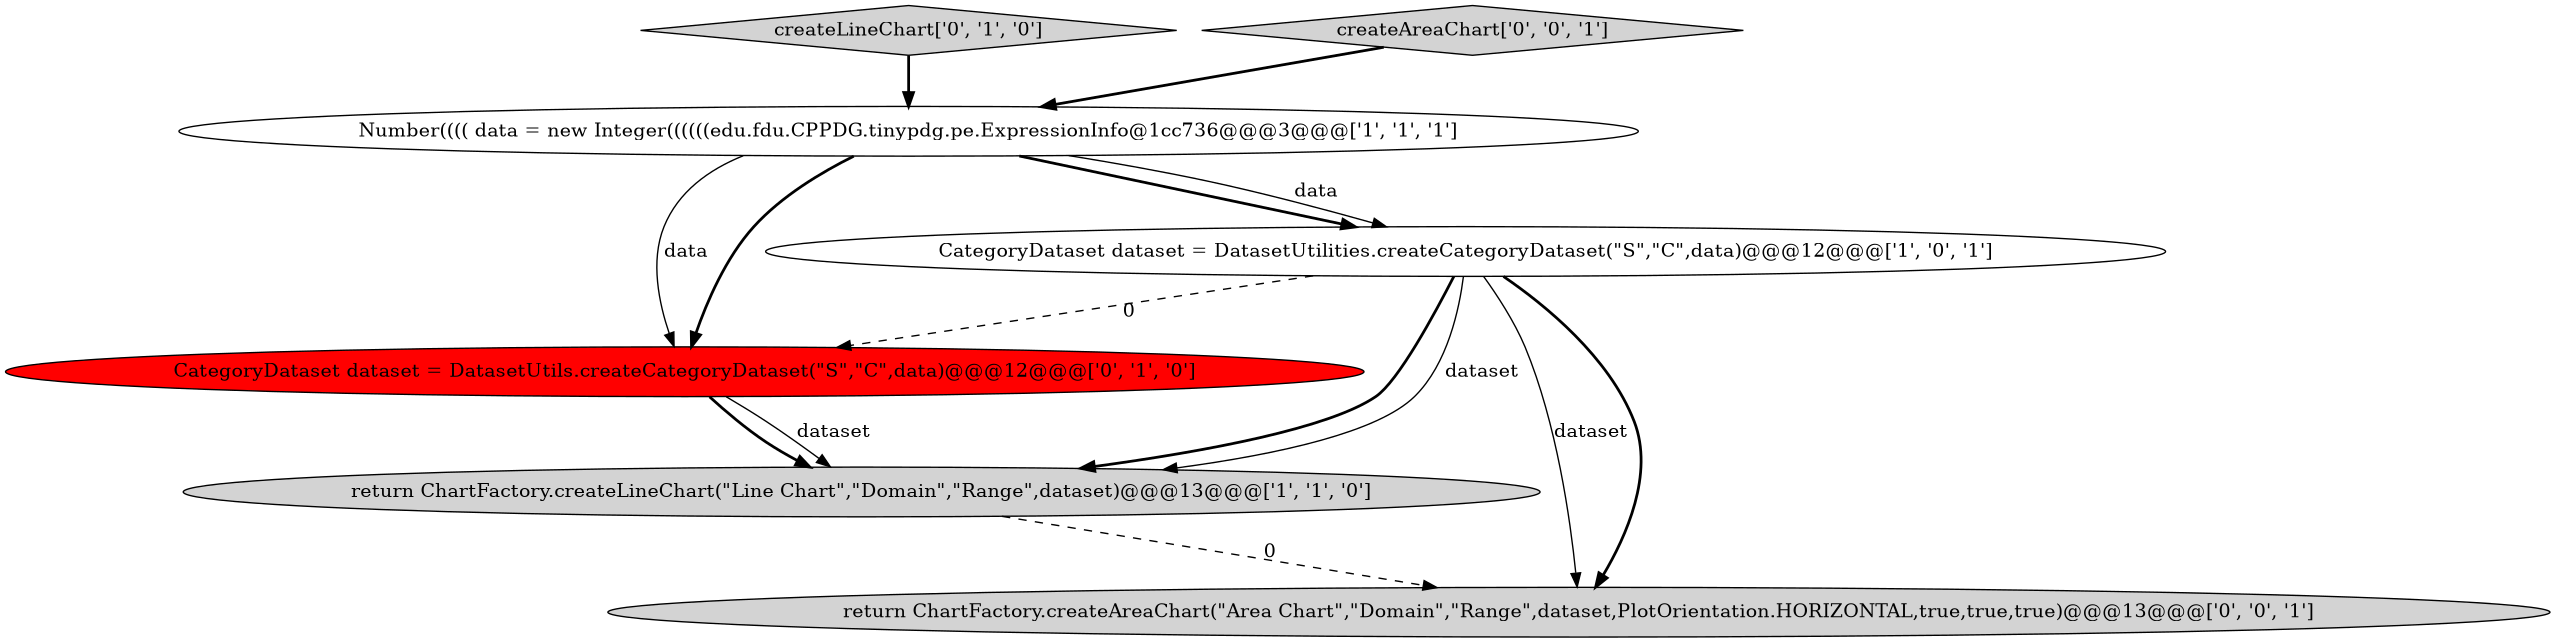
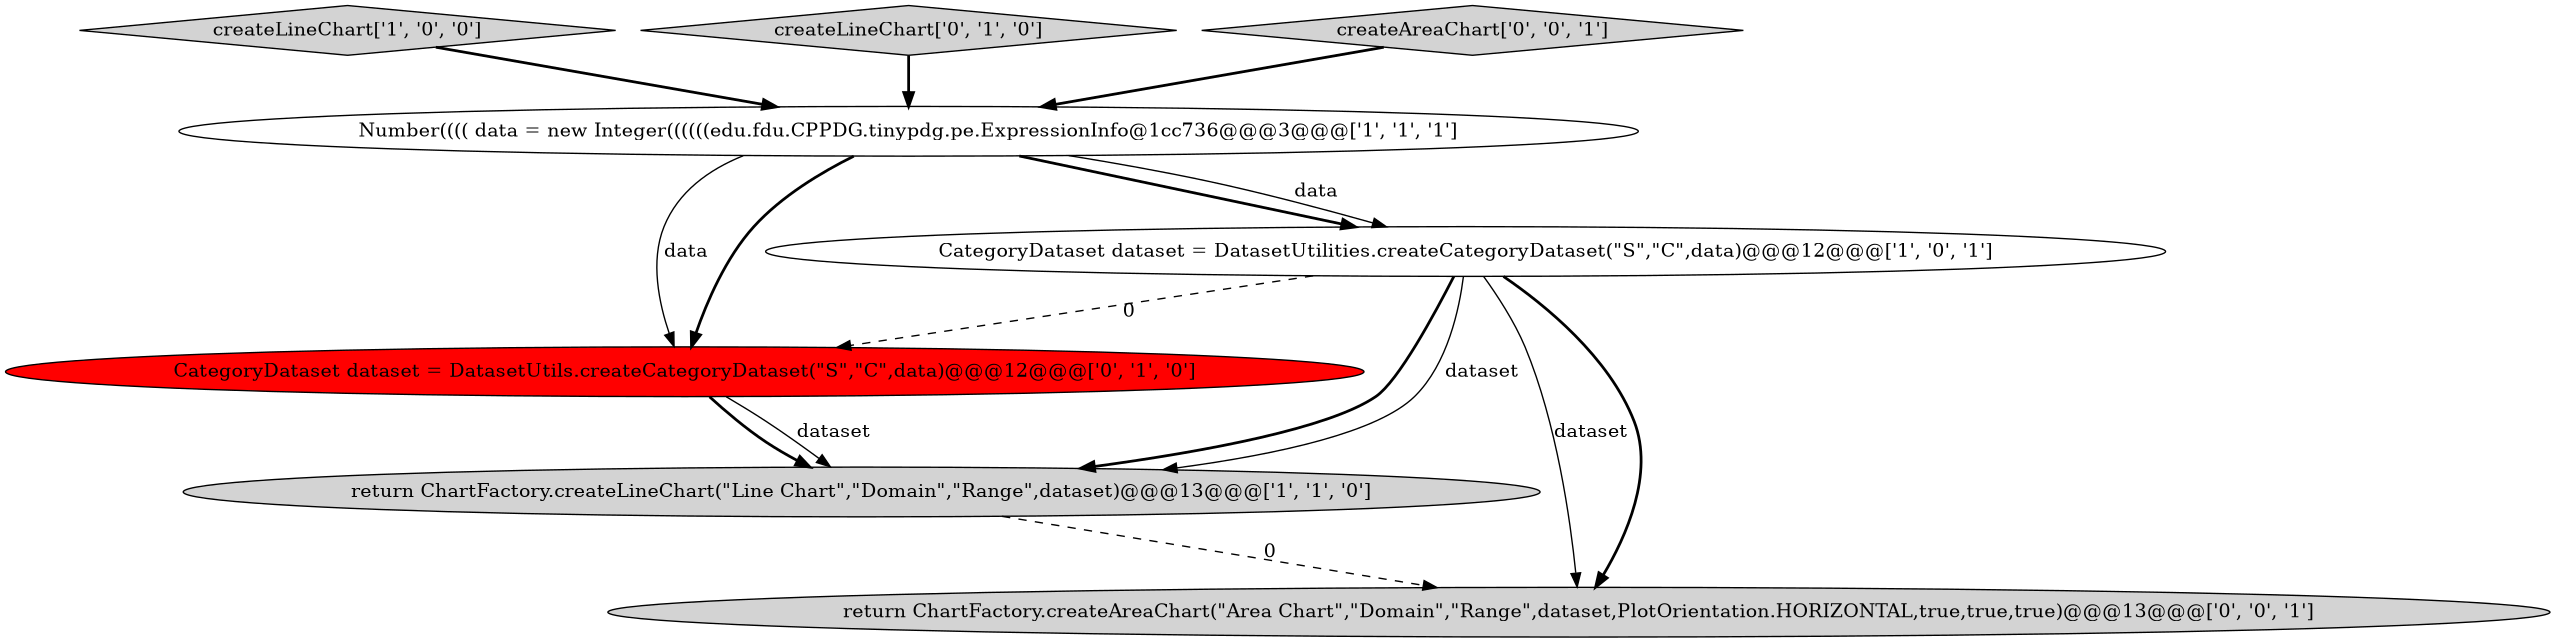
none -> (348, 30)
